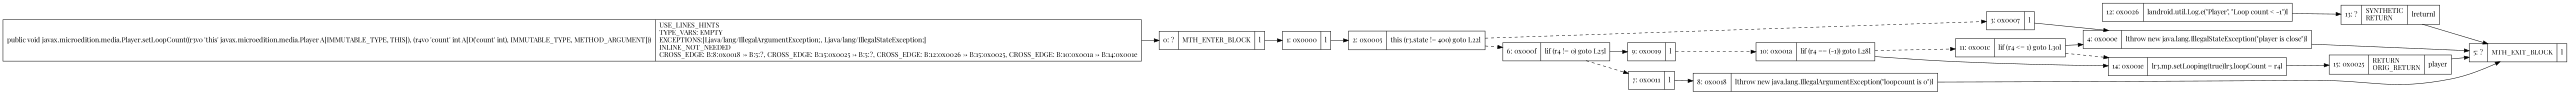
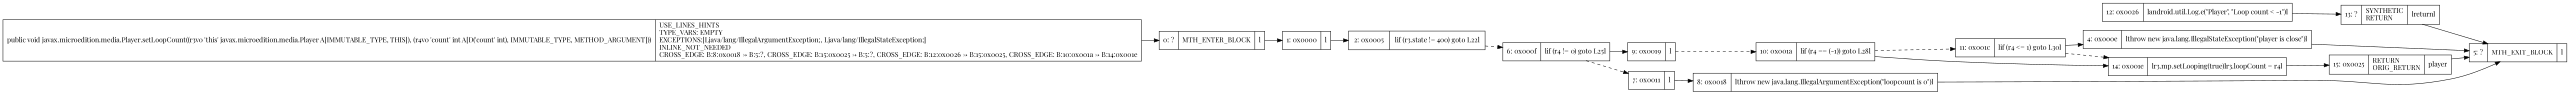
(2010, 21) -> none
(1436, 40) -> (1437, 40)
